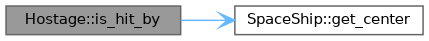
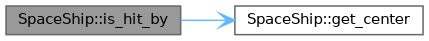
(93, 20) -> (93, 20)
